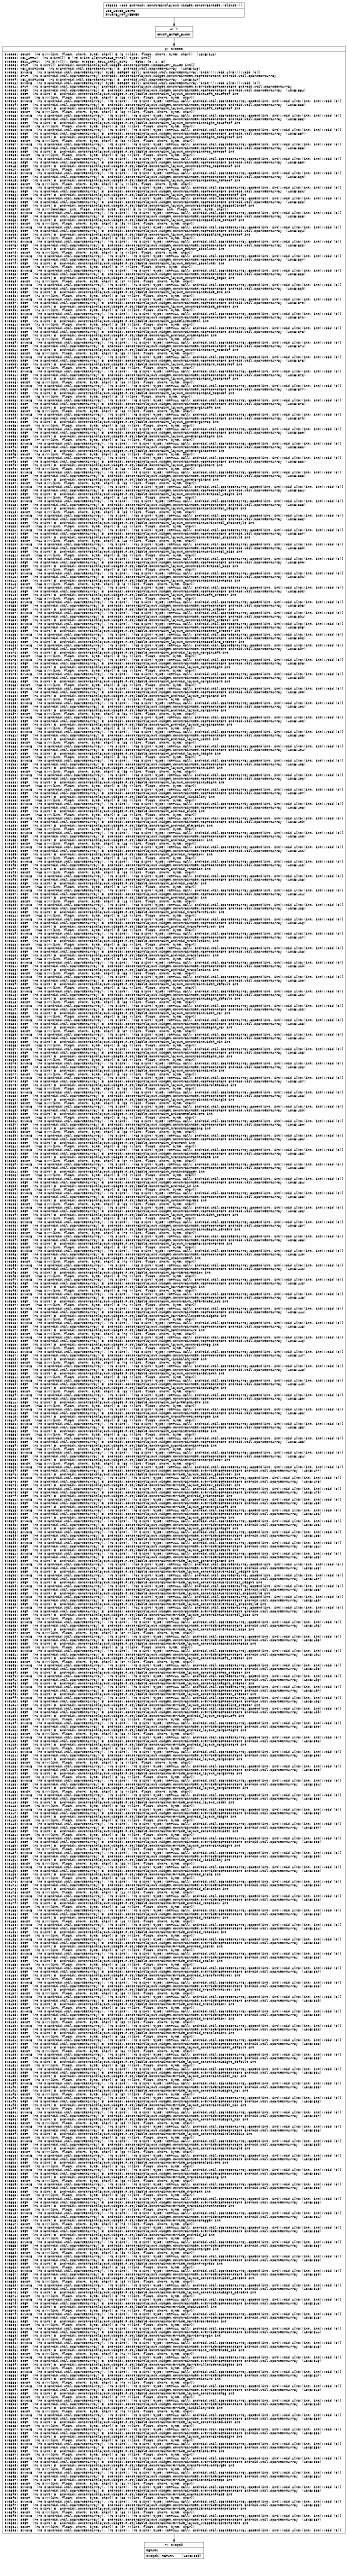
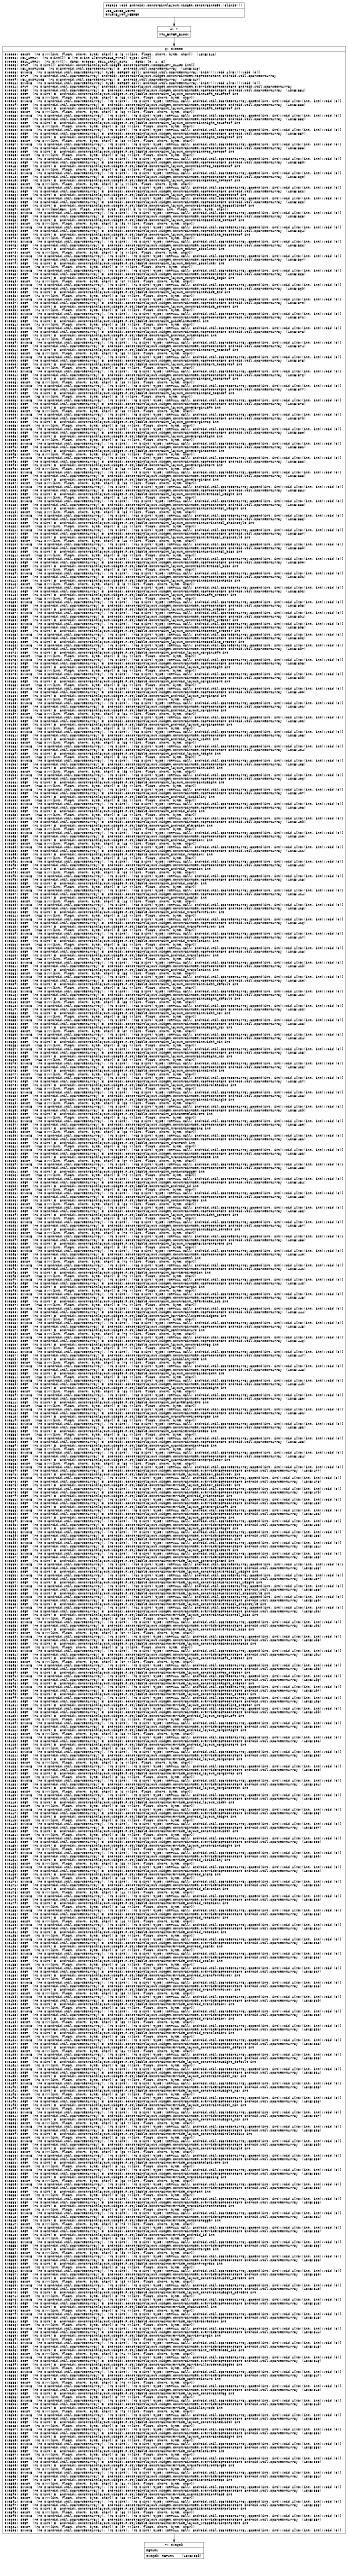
(174, 34) -> (174, 34)
